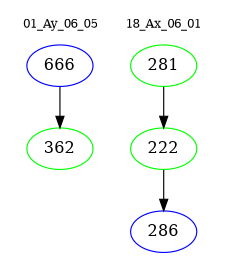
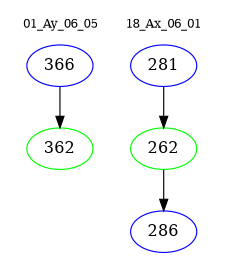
(60, 66) -> (60, 66)
(164, 66) -> (164, 66)
(164, 149) -> (164, 149)
